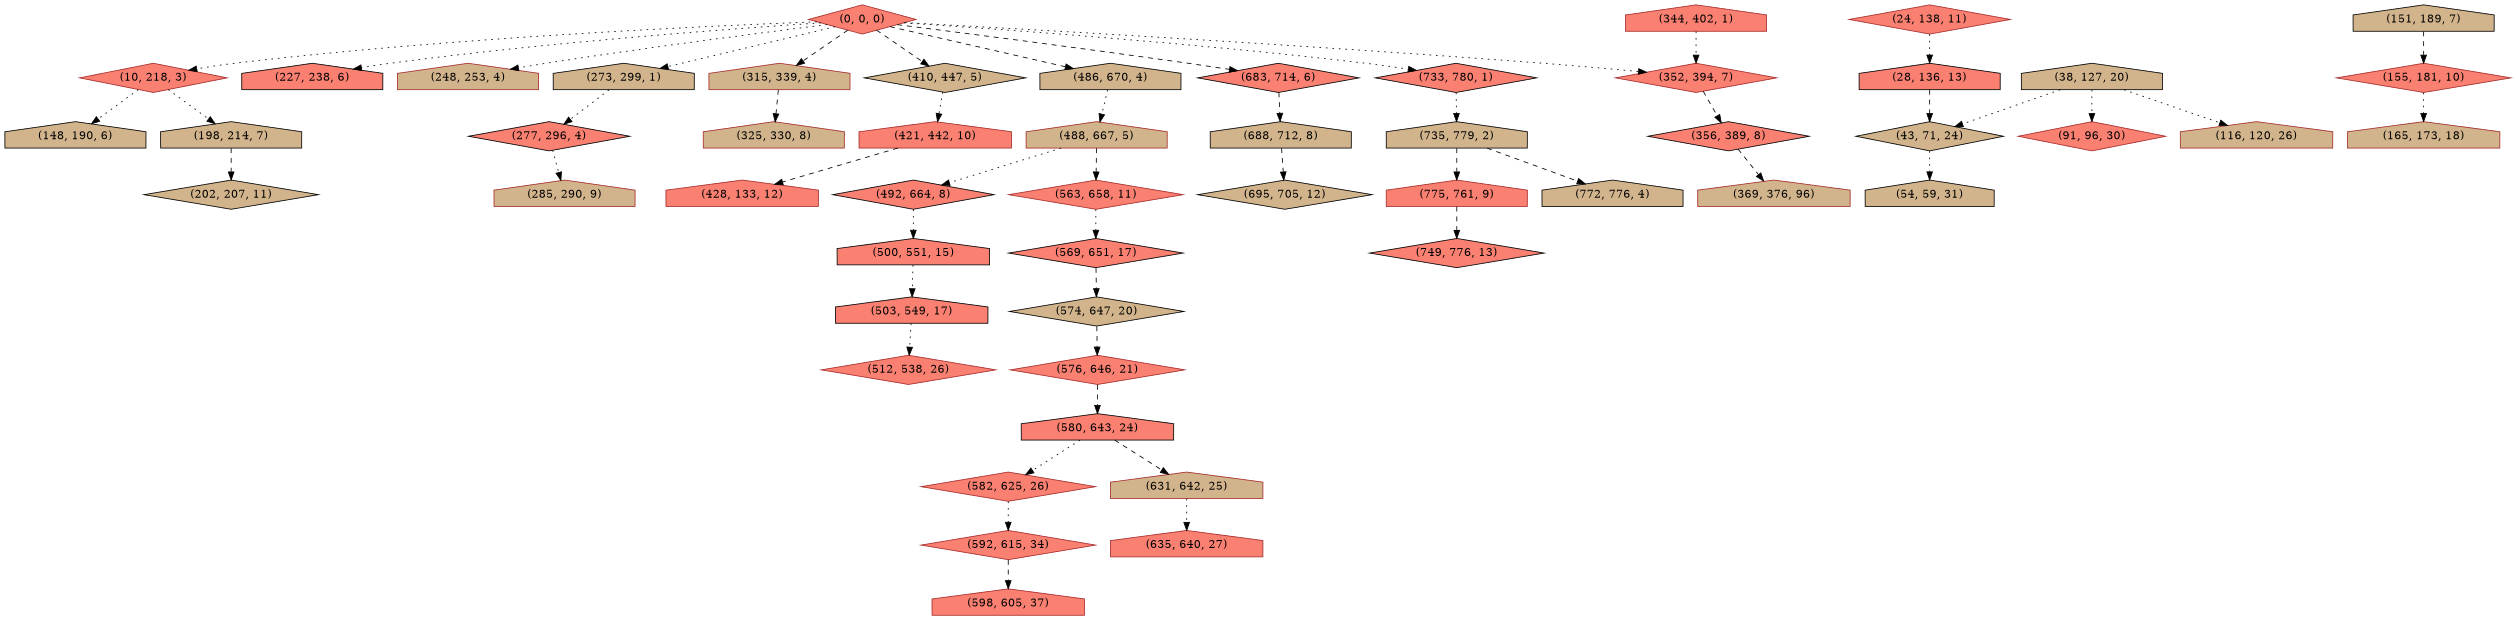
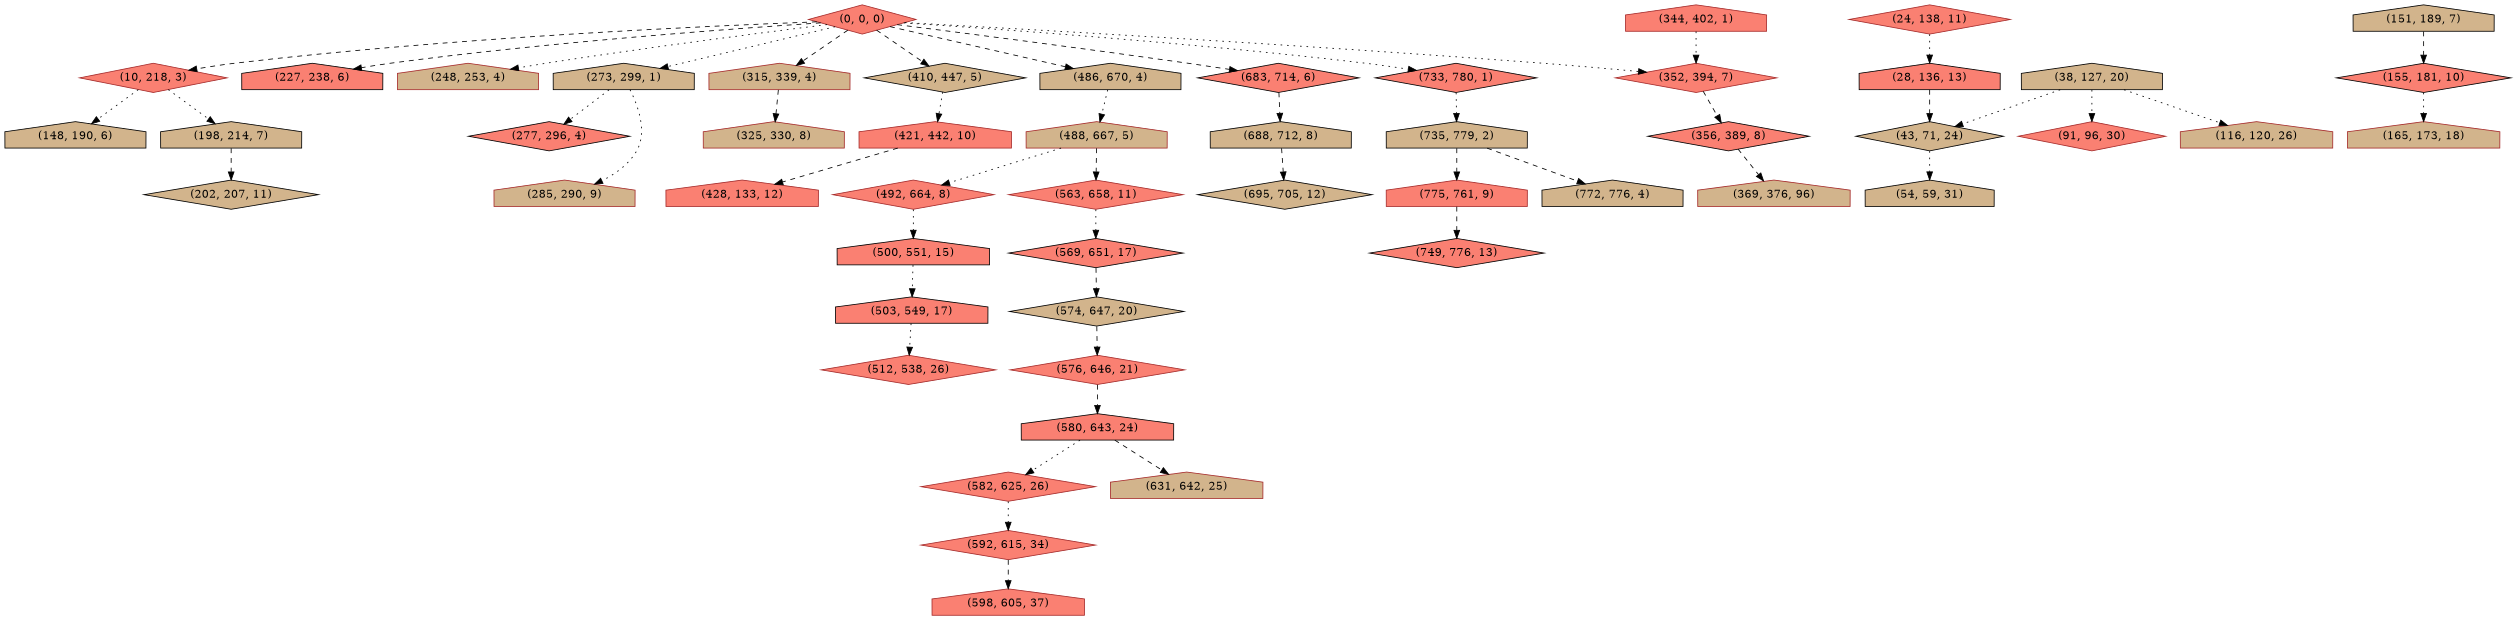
(506, 39) -> (506, 39)
(591, 41) -> (591, 41)
(2424, 78) -> (2424, 78)
(556, 161) -> (640, 143)
(913, 195) -> (913, 195)
(1187, 545) -> none
